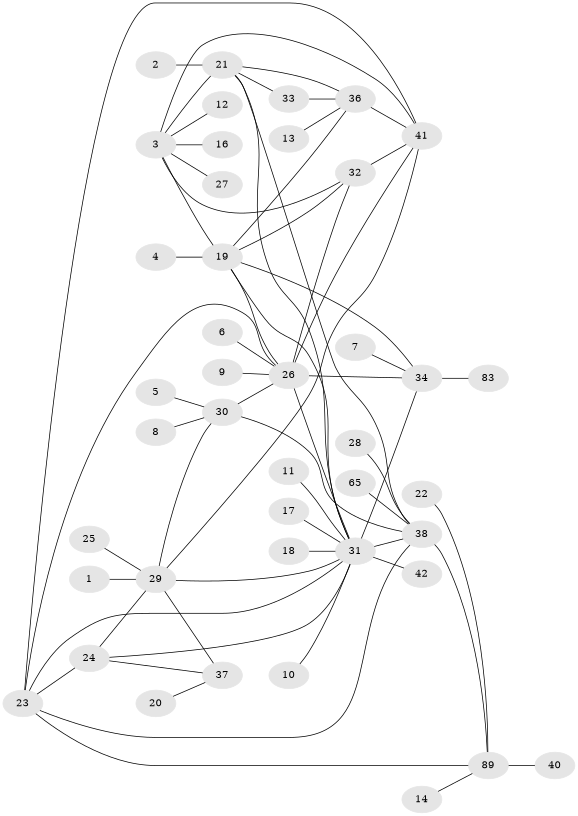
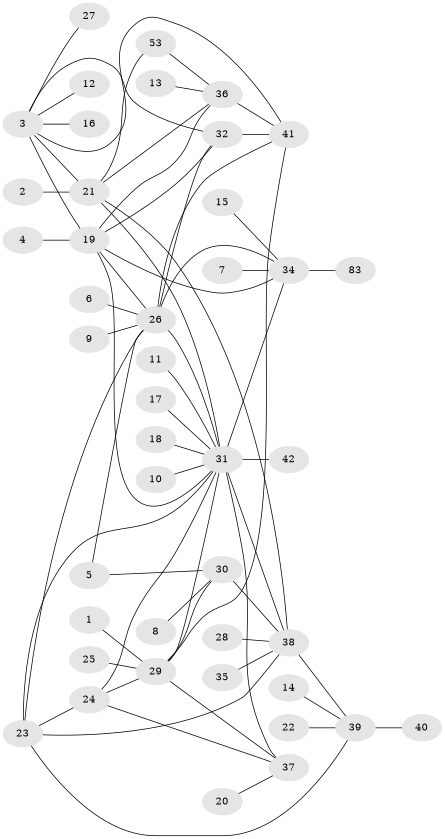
(289, 99) -> (156, 44)
(87, 181) -> none
none -> (222, 202)
(256, 394) -> (113, 451)
(355, 483) -> (222, 678)
none -> (247, 617)
(488, 765) -> (355, 728)
